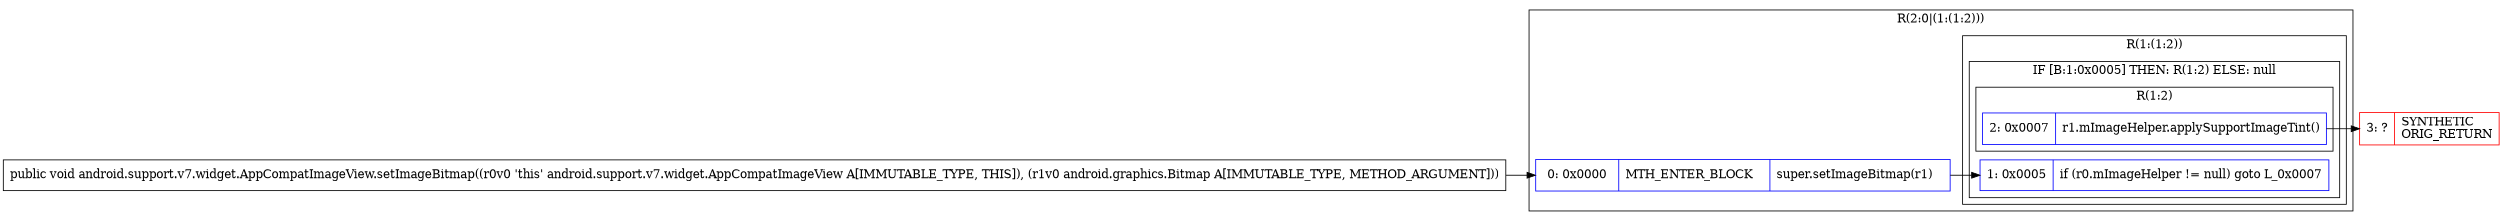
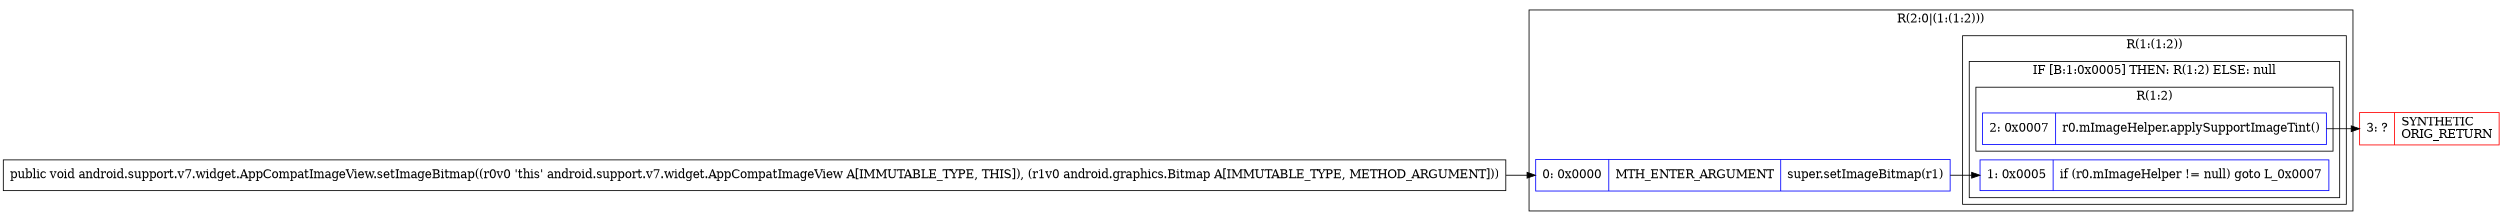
(2191, 128) -> (2191, 128)
(1689, 175) -> (1695, 175)
